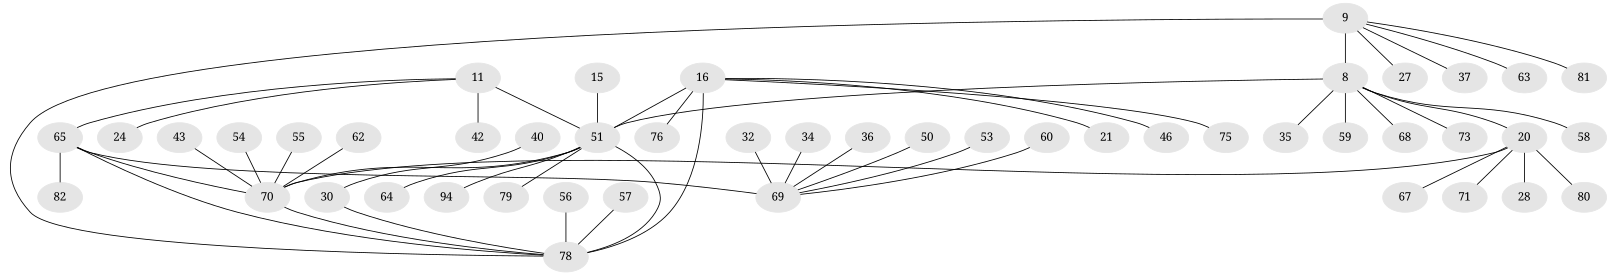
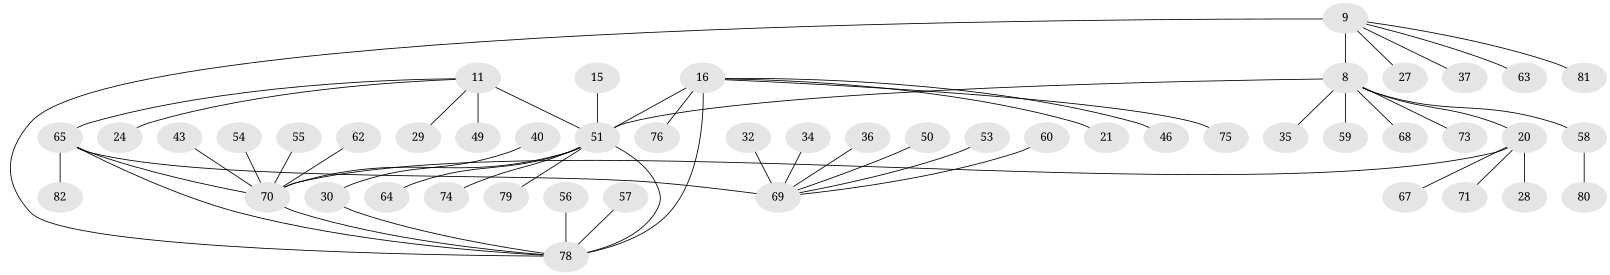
none -> (418, 138)
(478, 138) -> (478, 138)
(1554, 167) -> (1584, 168)
(447, 197) -> (447, 197)
